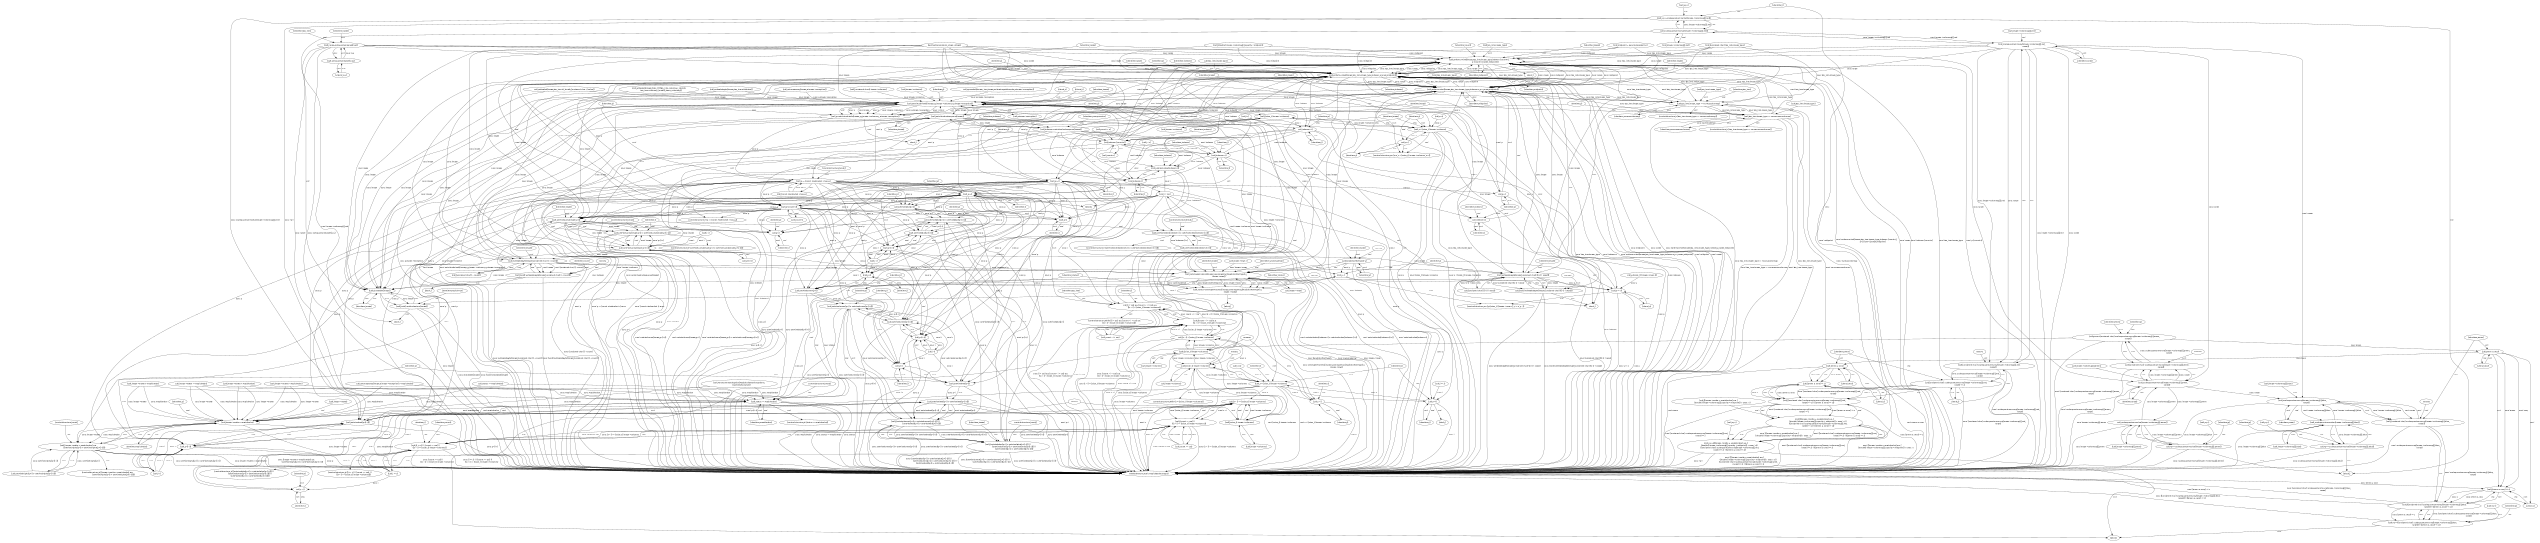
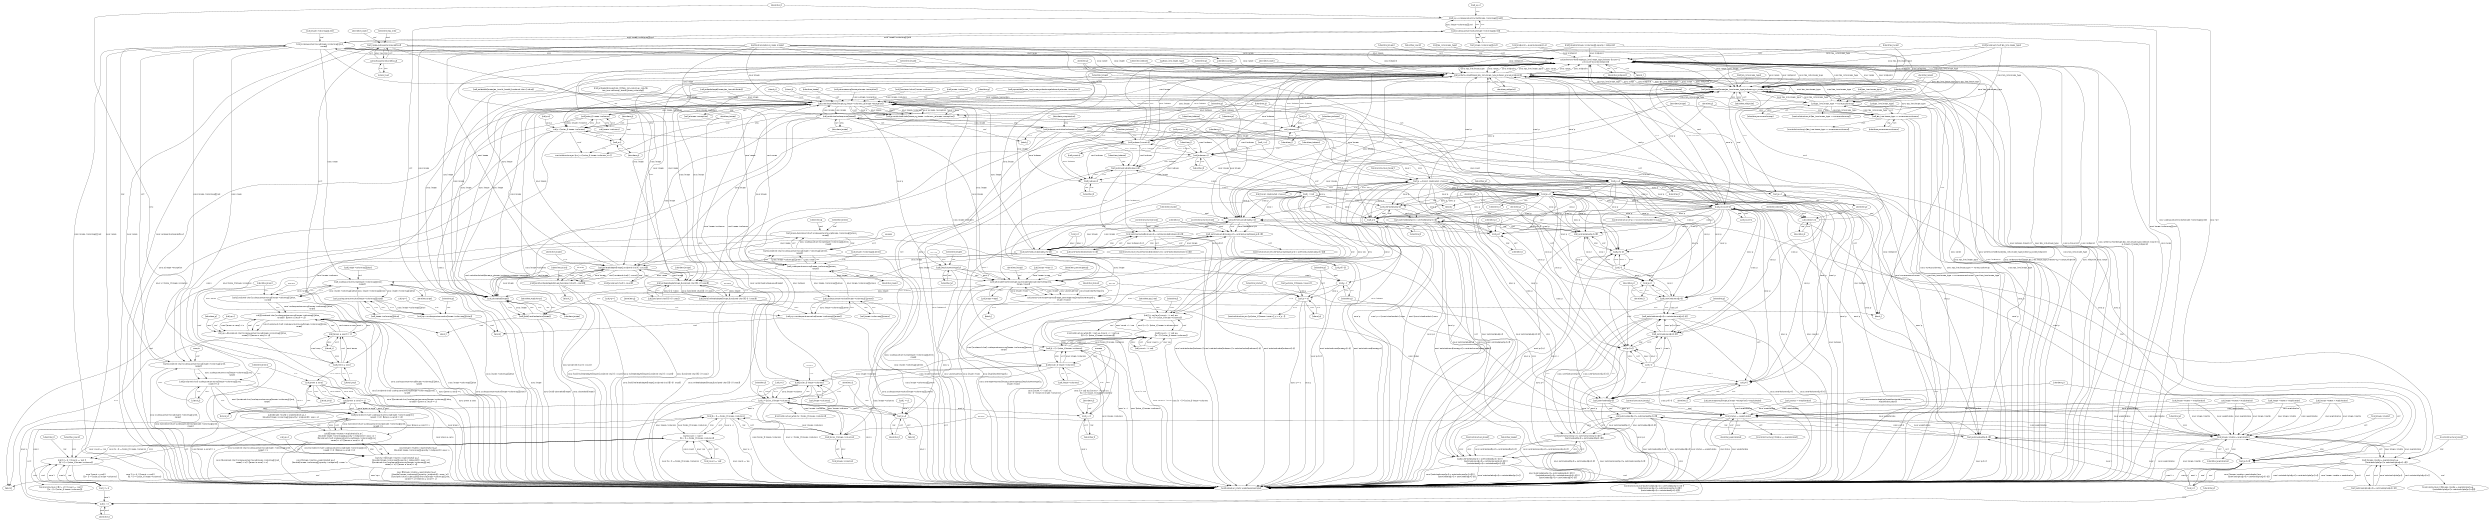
(572, 106) -> (453, 58)
(1706, 123) -> (1895, 123)
(2530, 417) -> (334, 357)
(1829, 477) -> (723, 486)
